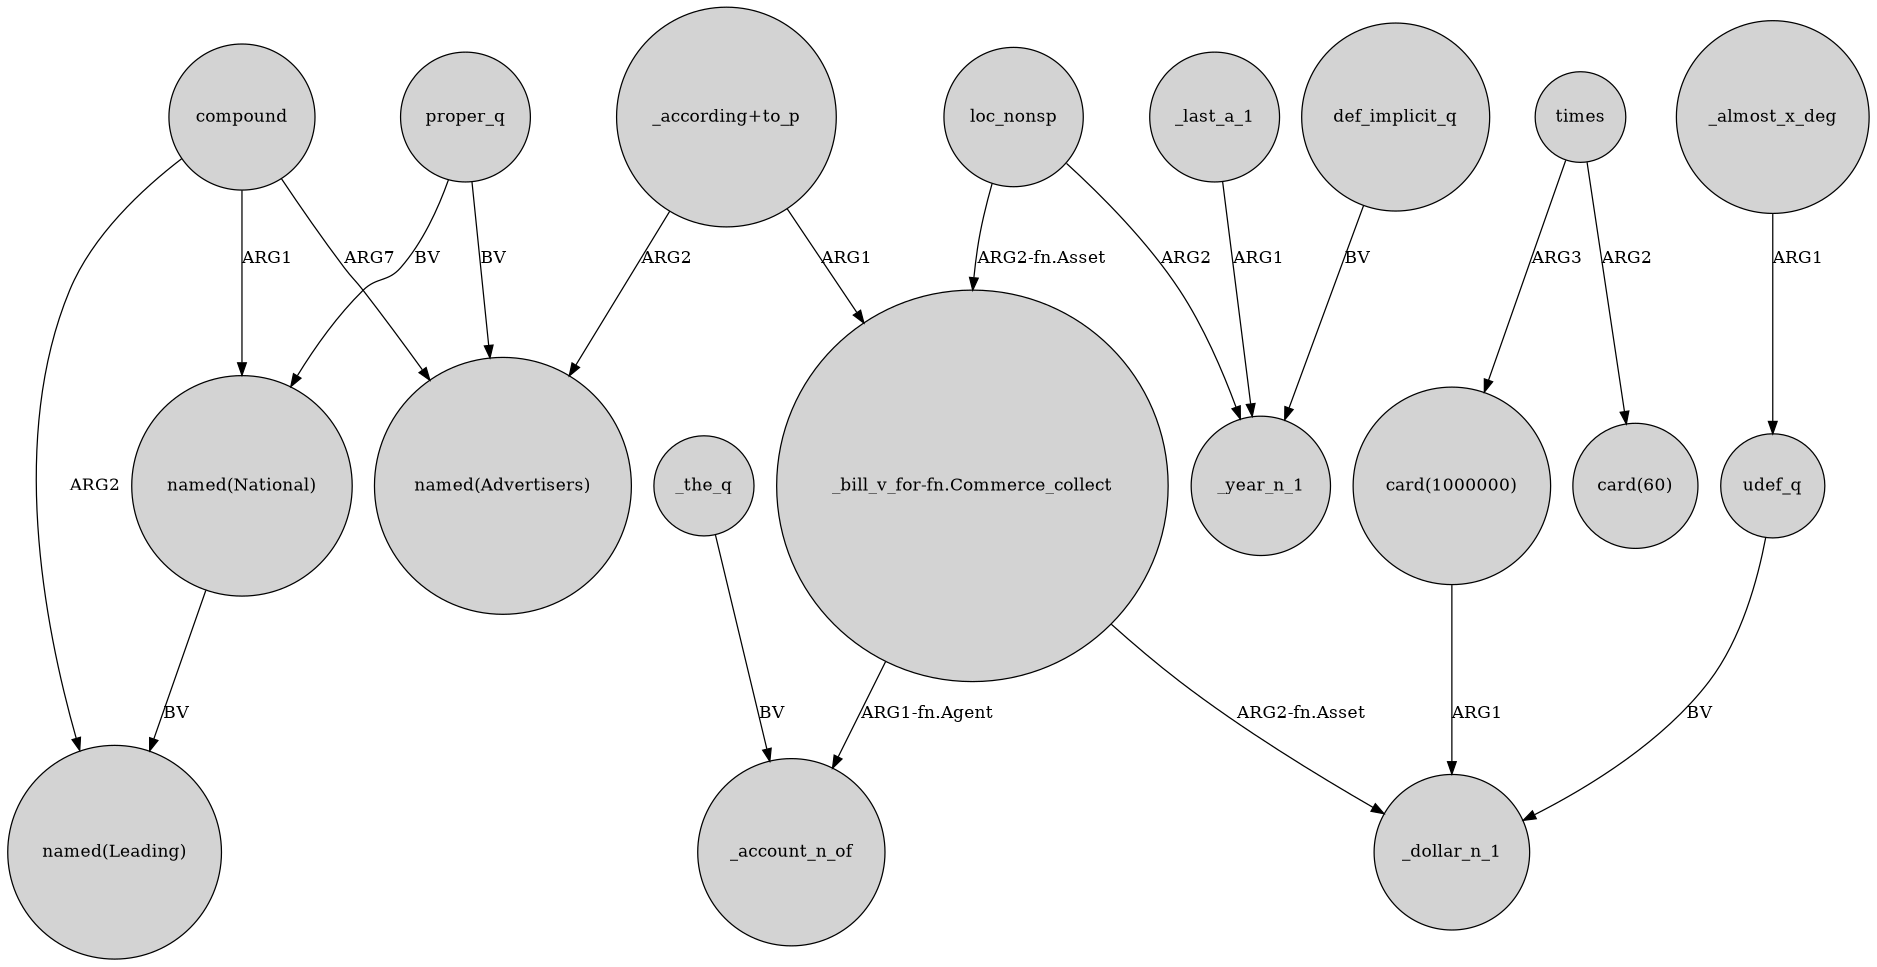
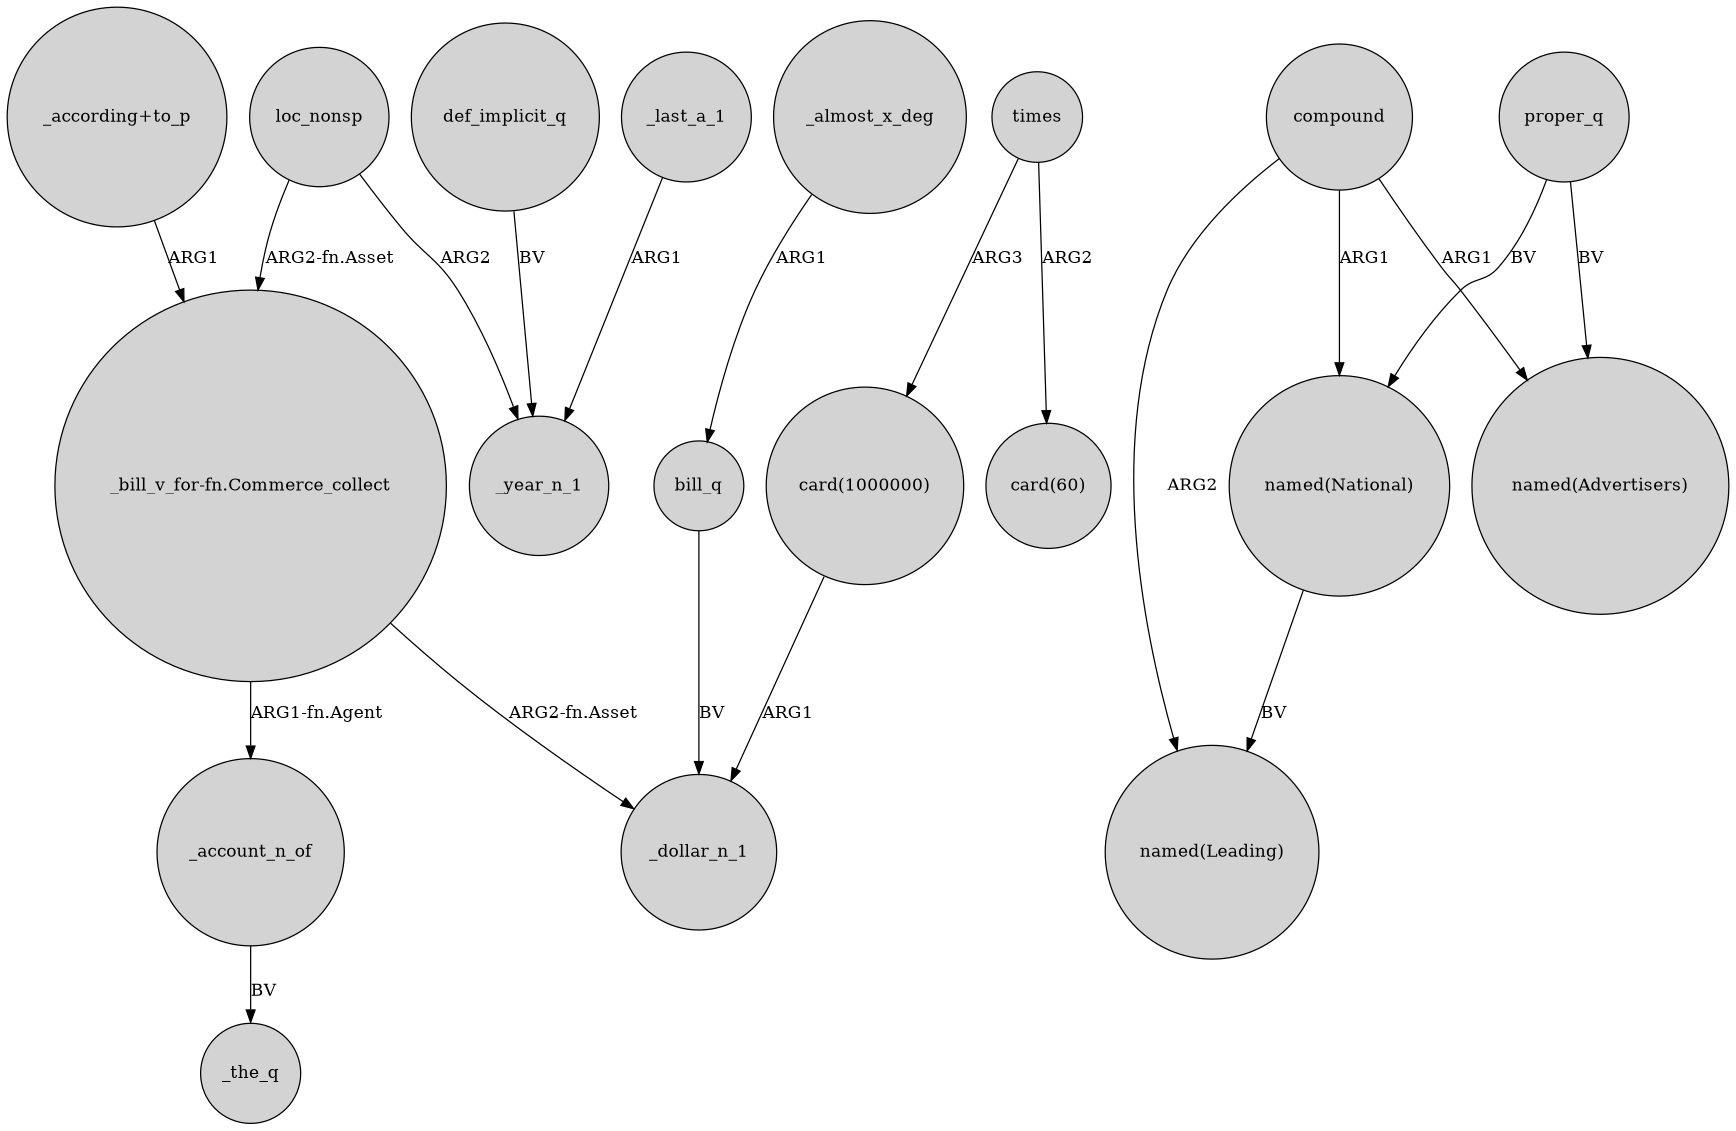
(370, 258) -> (1467, 258)
(623, 288) -> none
(1773, 486) -> (699, 486)
(741, 642) -> (251, 978)
